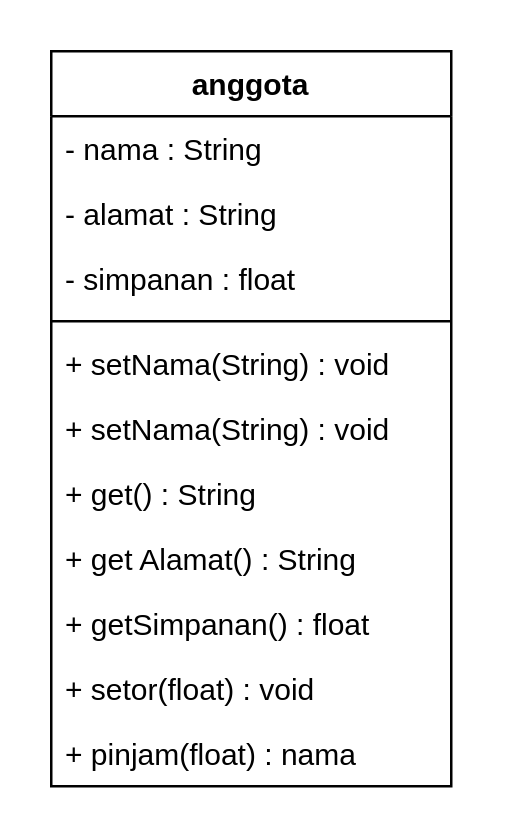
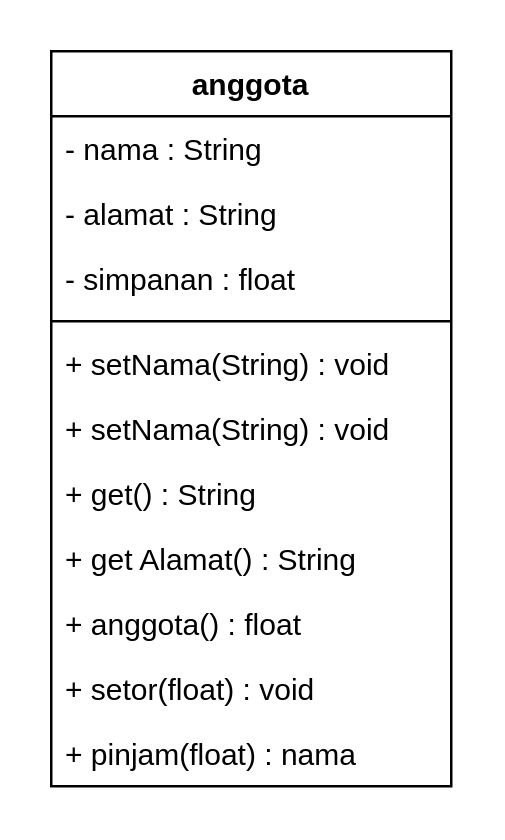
(235, 625) -> (205, 625)
